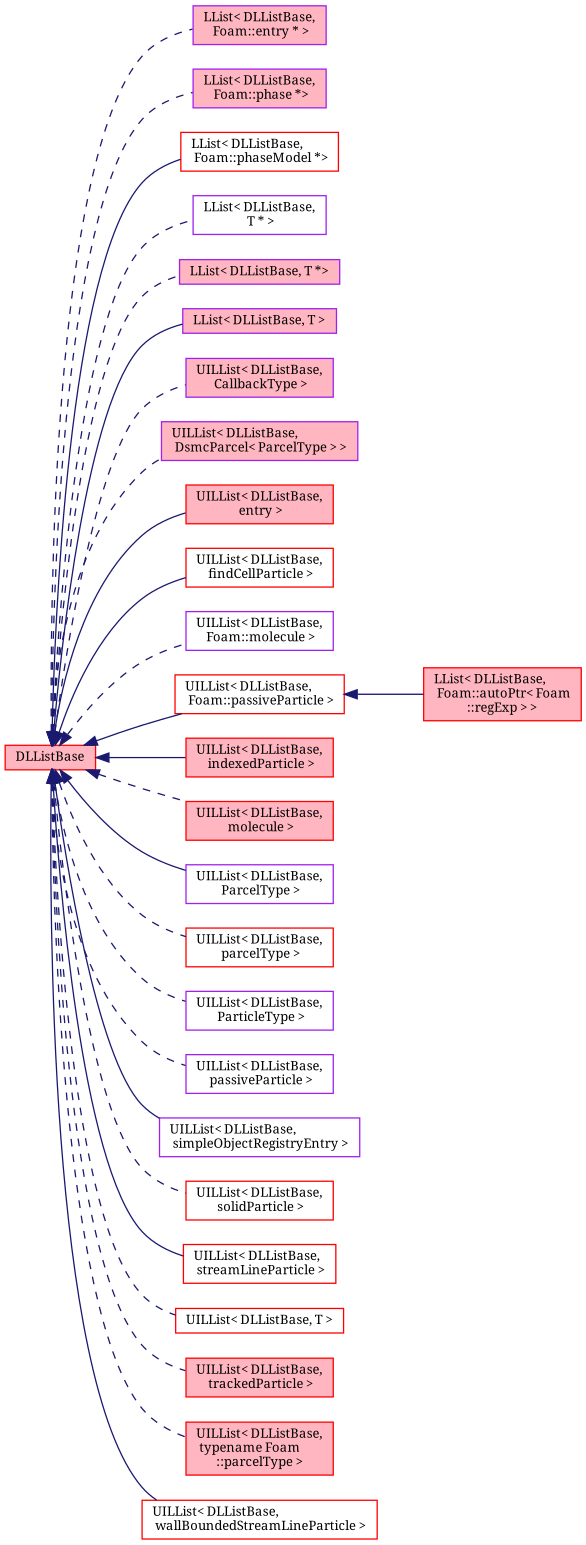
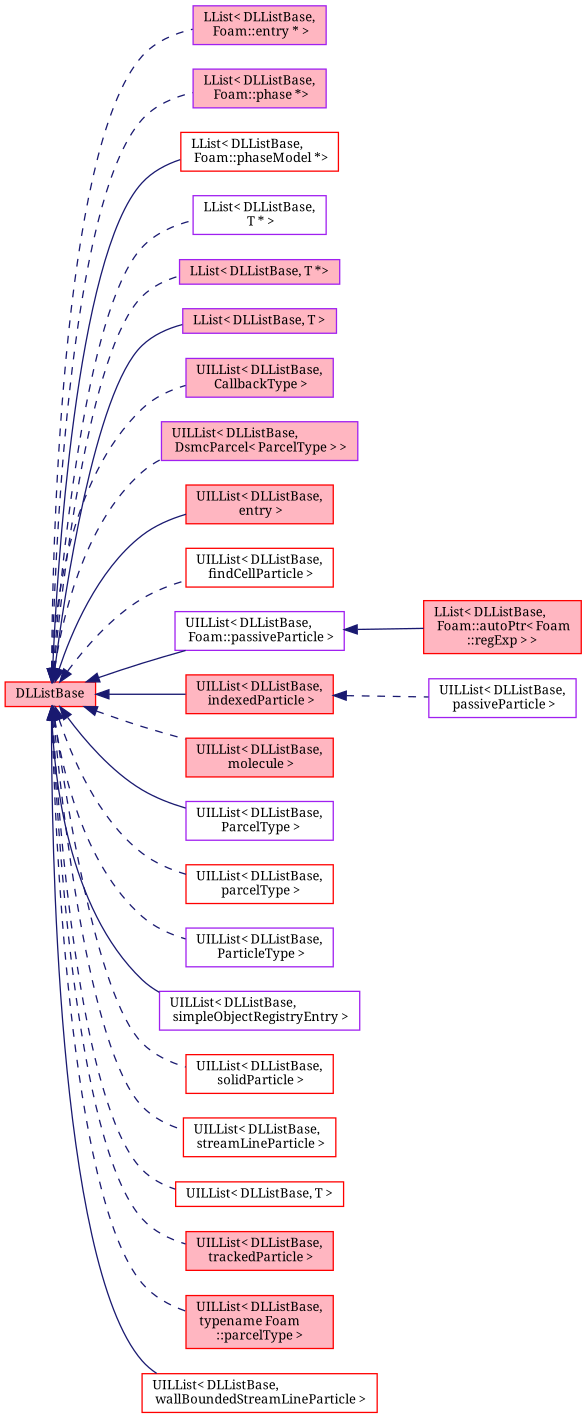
(260, 631) -> none
(105, 639) -> (119, 615)
(260, 694) -> (260, 631)
(103, 989) -> (387, 696)
(80, 1037) -> (84, 941)
